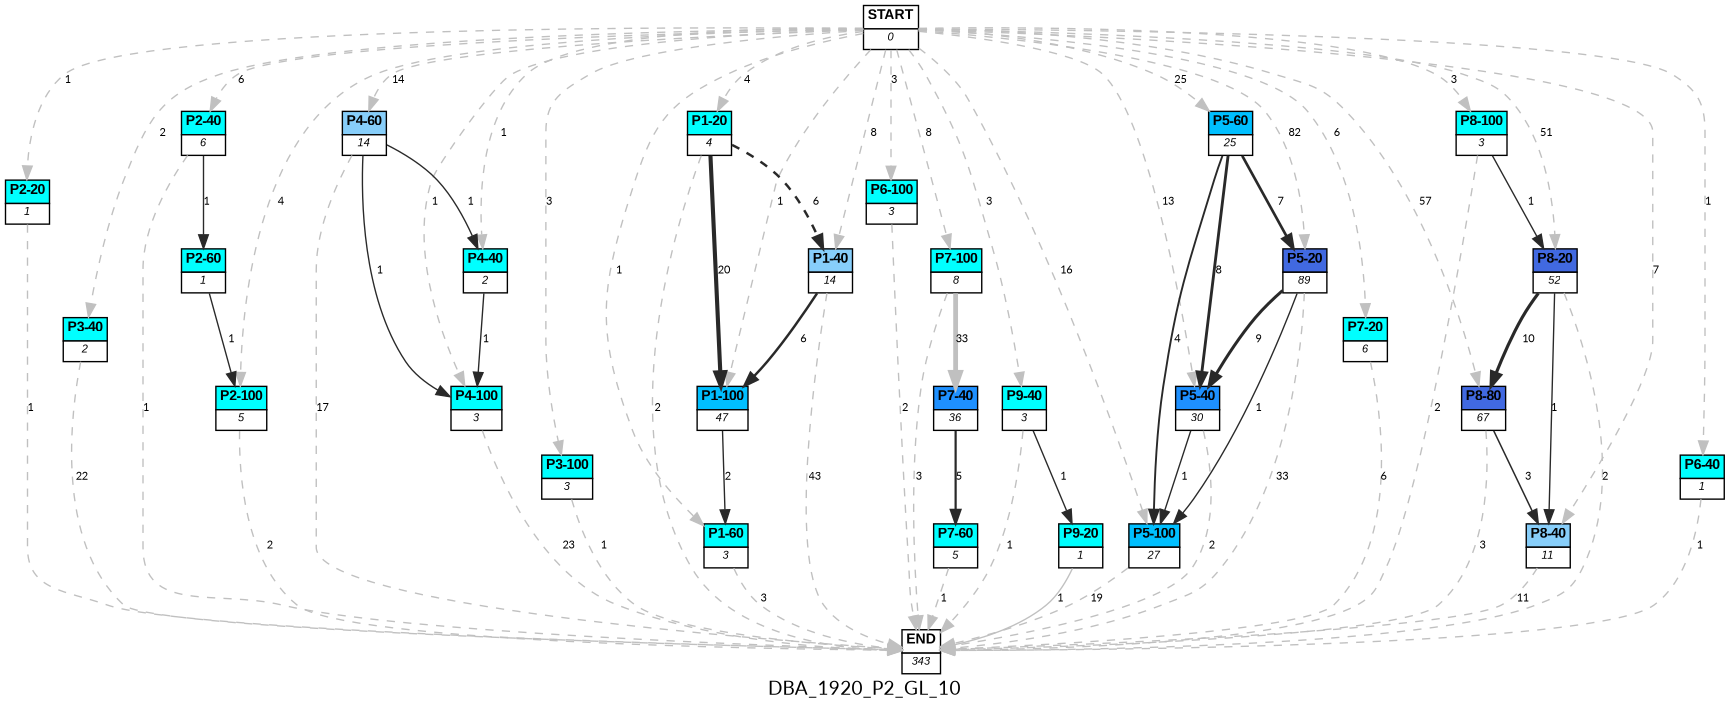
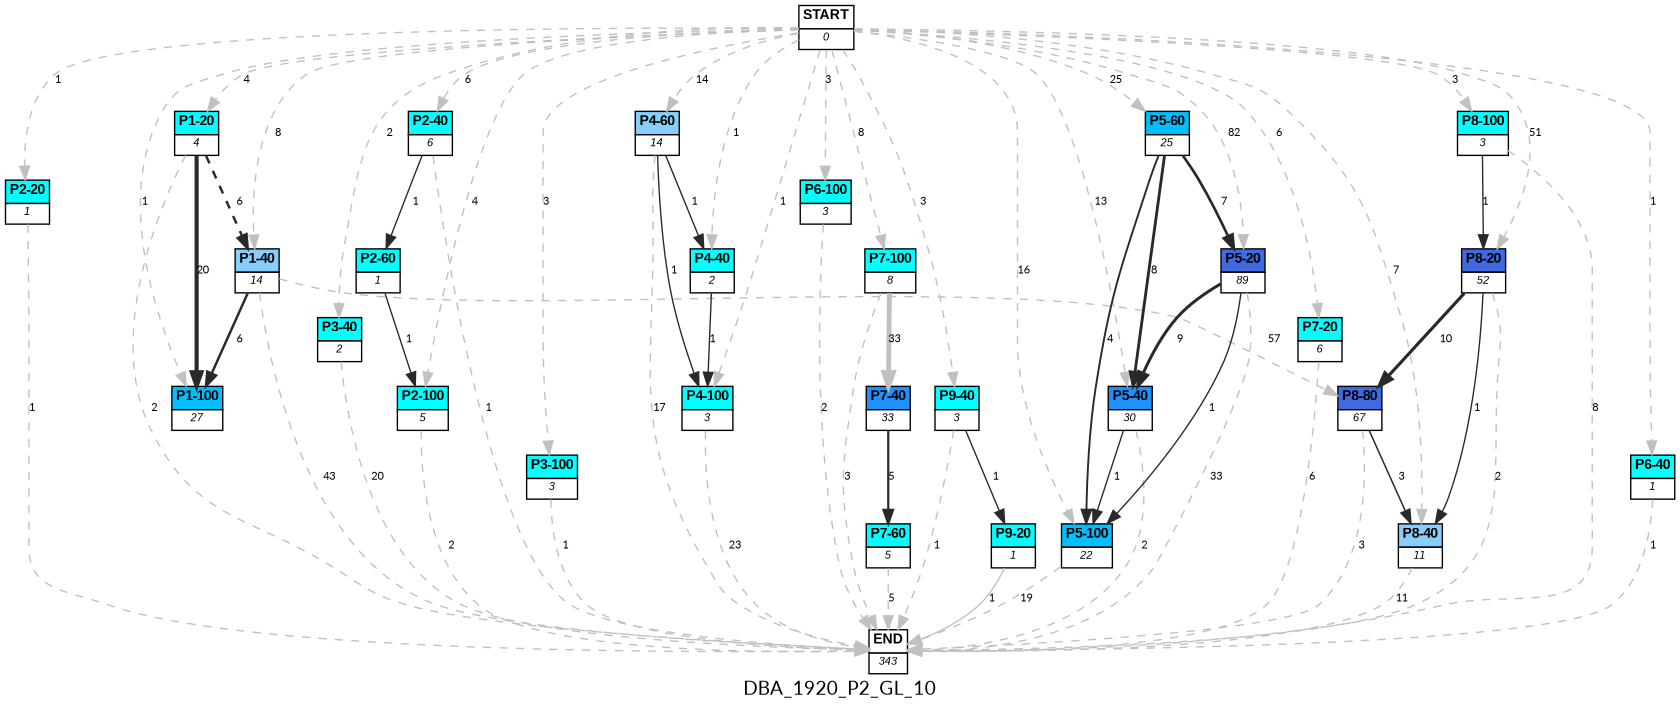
(1282, 77) -> (810, 297)
(1438, 408) -> (1596, 408)
(723, 418) -> (197, 418)
(956, 418) -> (888, 418)
(82, 477) -> (378, 477)
(726, 546) -> none
(1154, 556) -> (1087, 556)
(944, 599) -> (892, 599)
